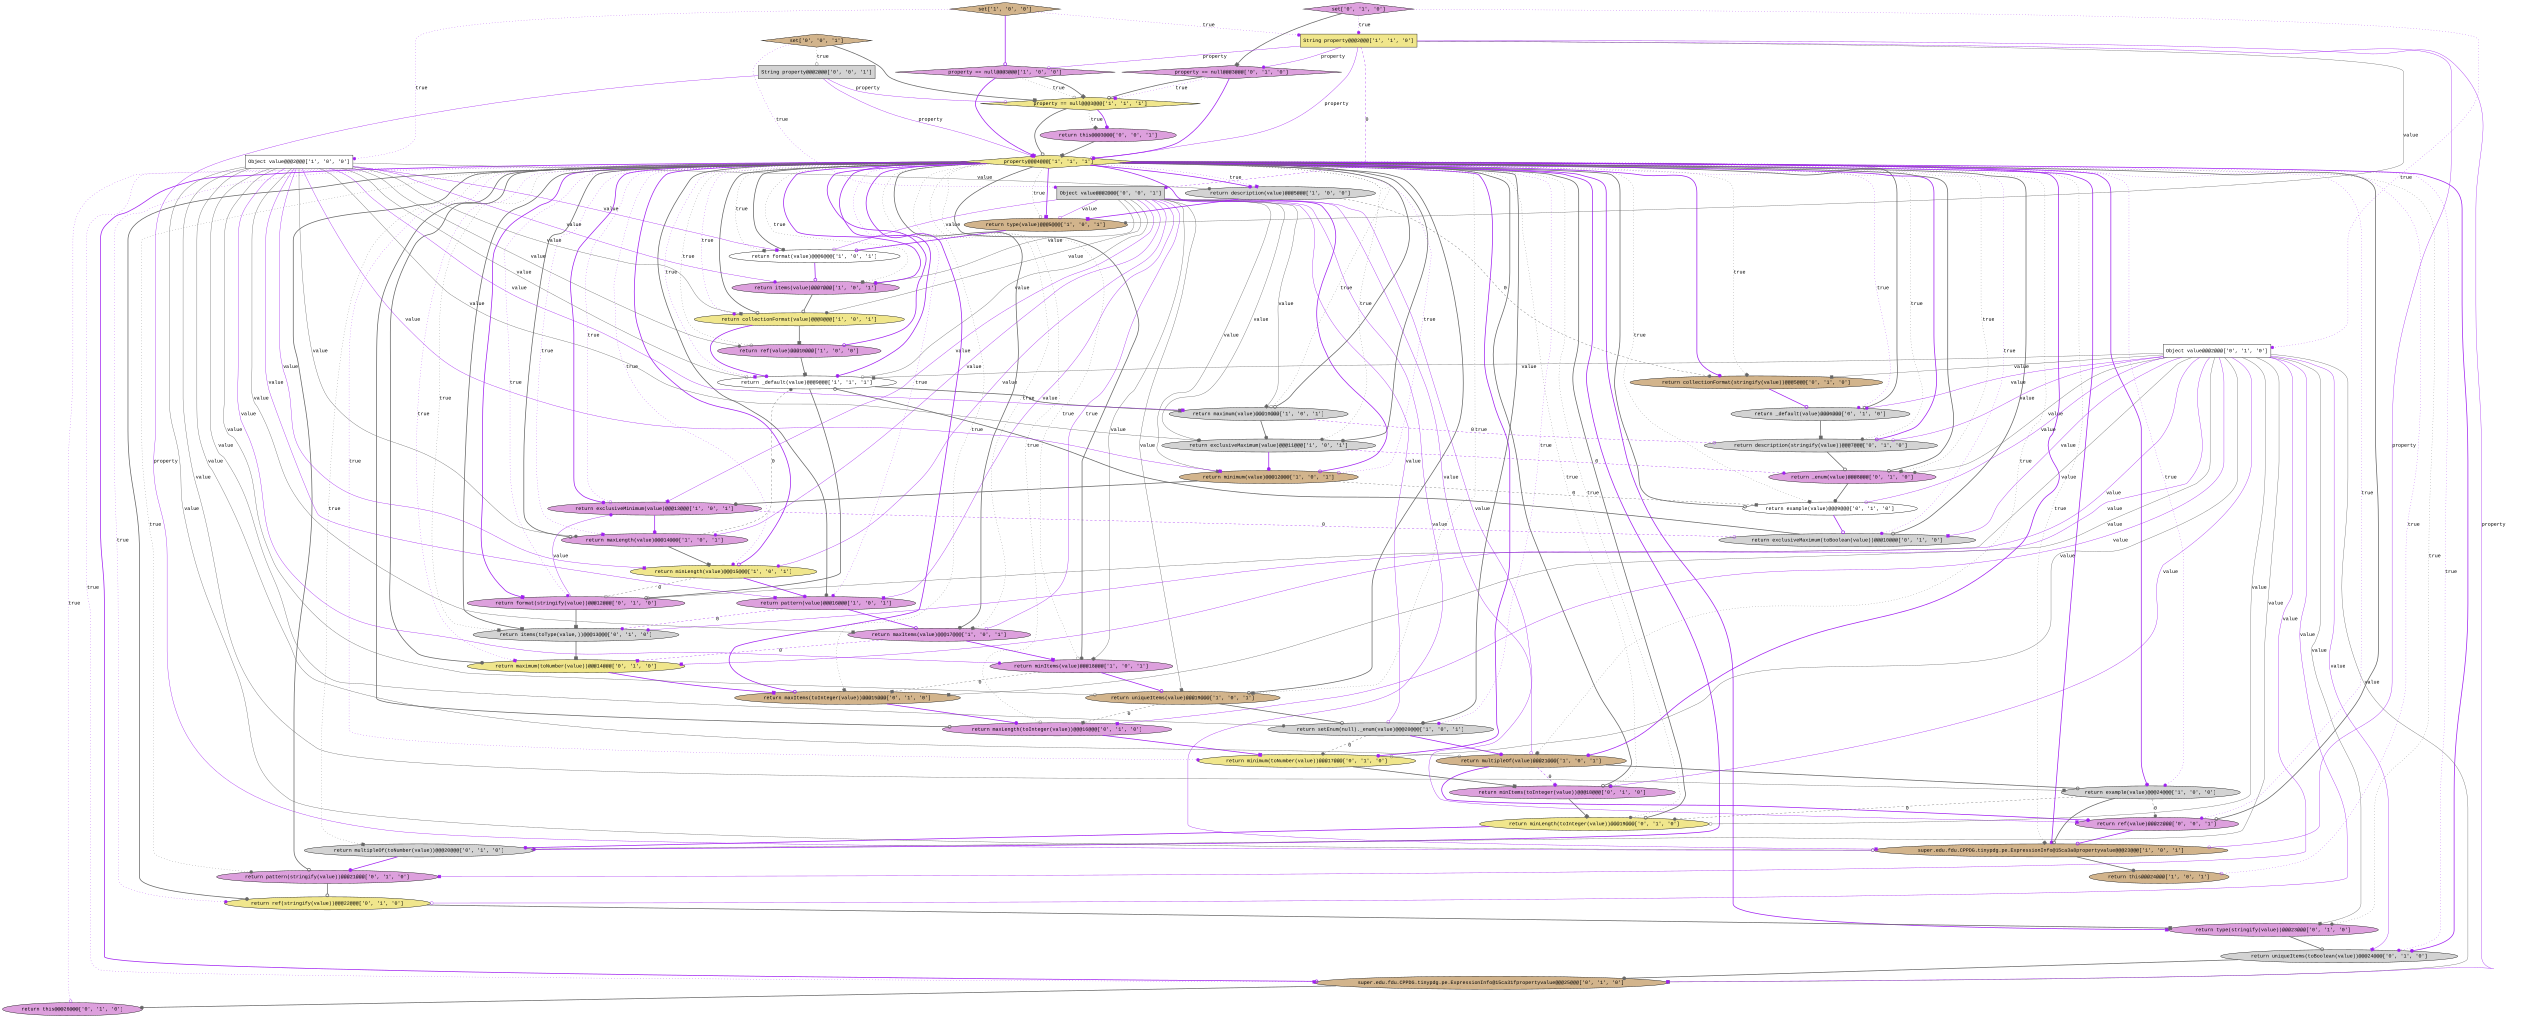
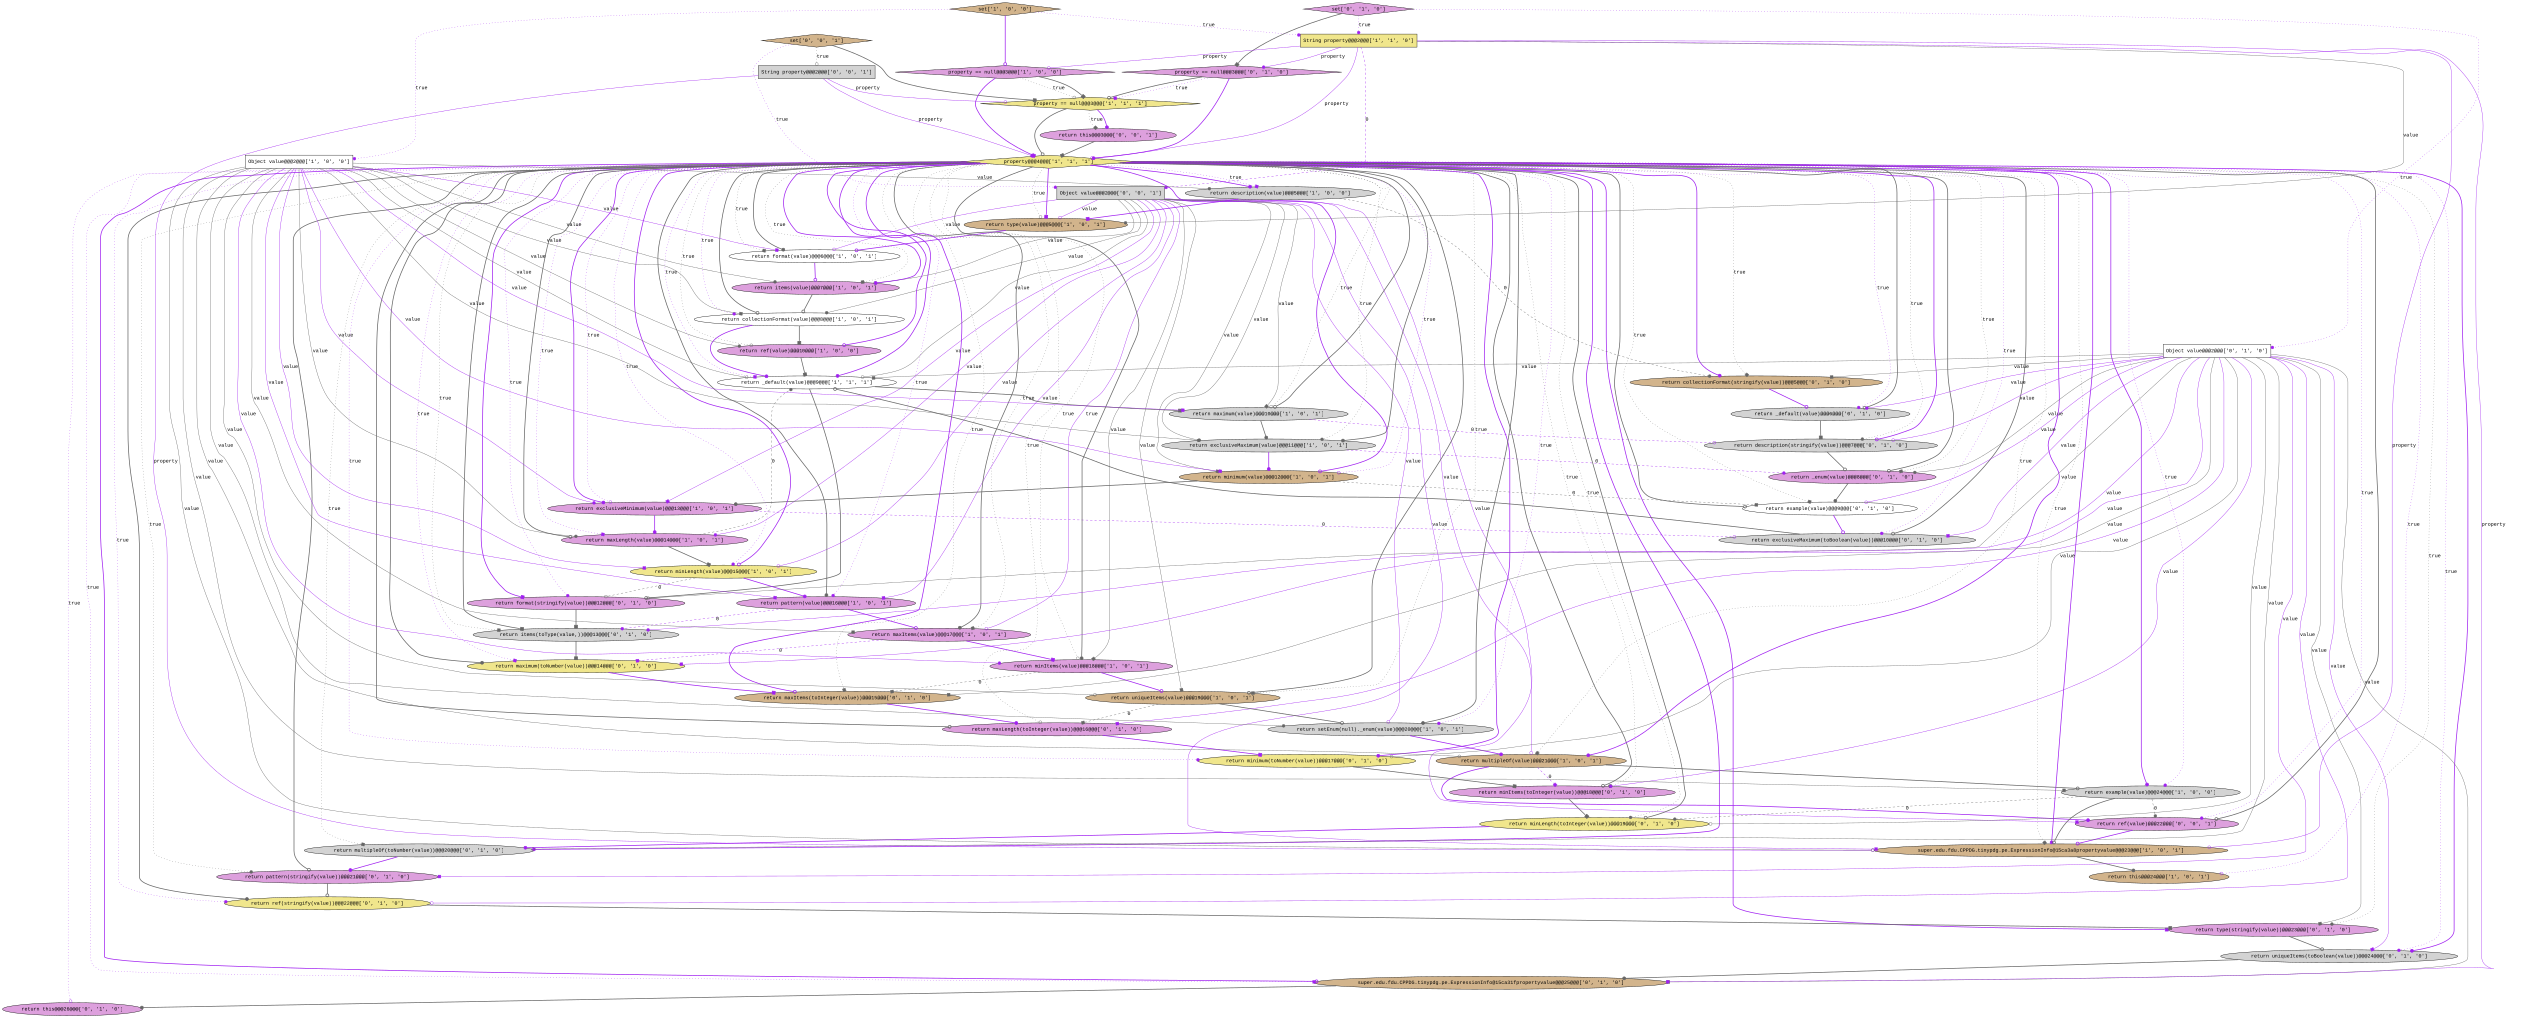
(562, 229) -> (562, 229)
(799, 319) -> (799, 319)
(998, 381) -> (998, 381)
(555, 540) -> (386, 381)
(1345, 745) -> none
